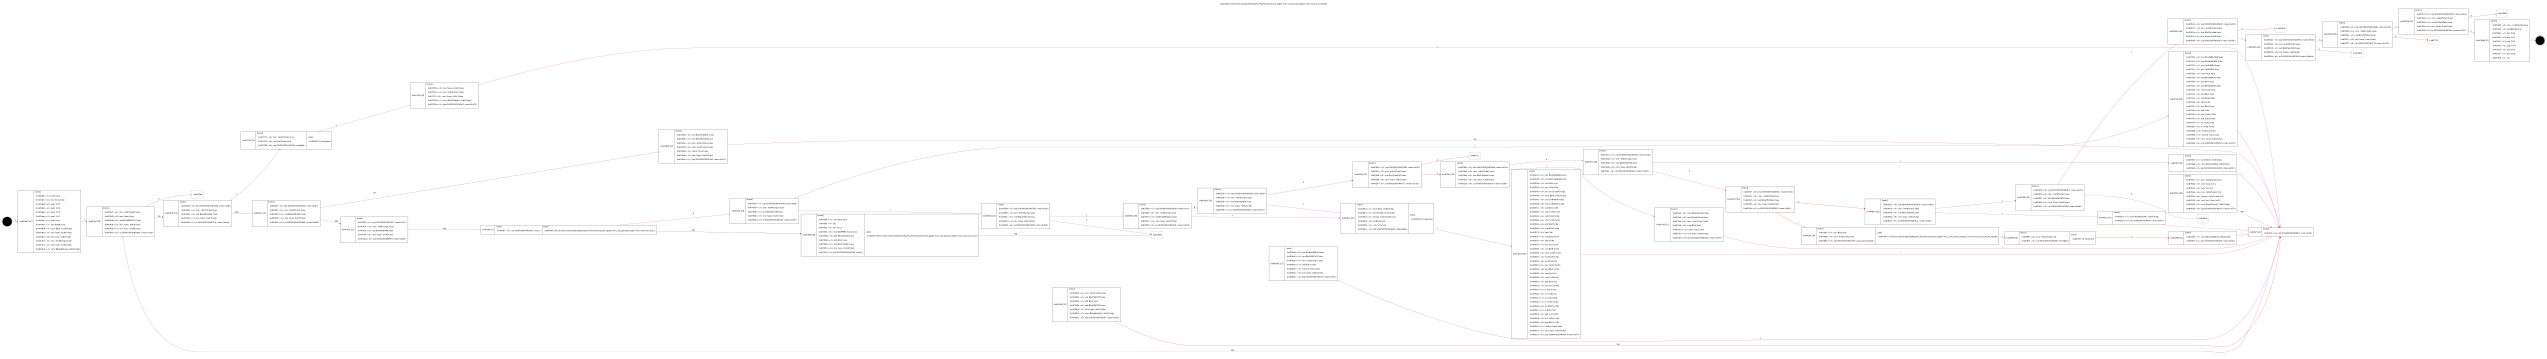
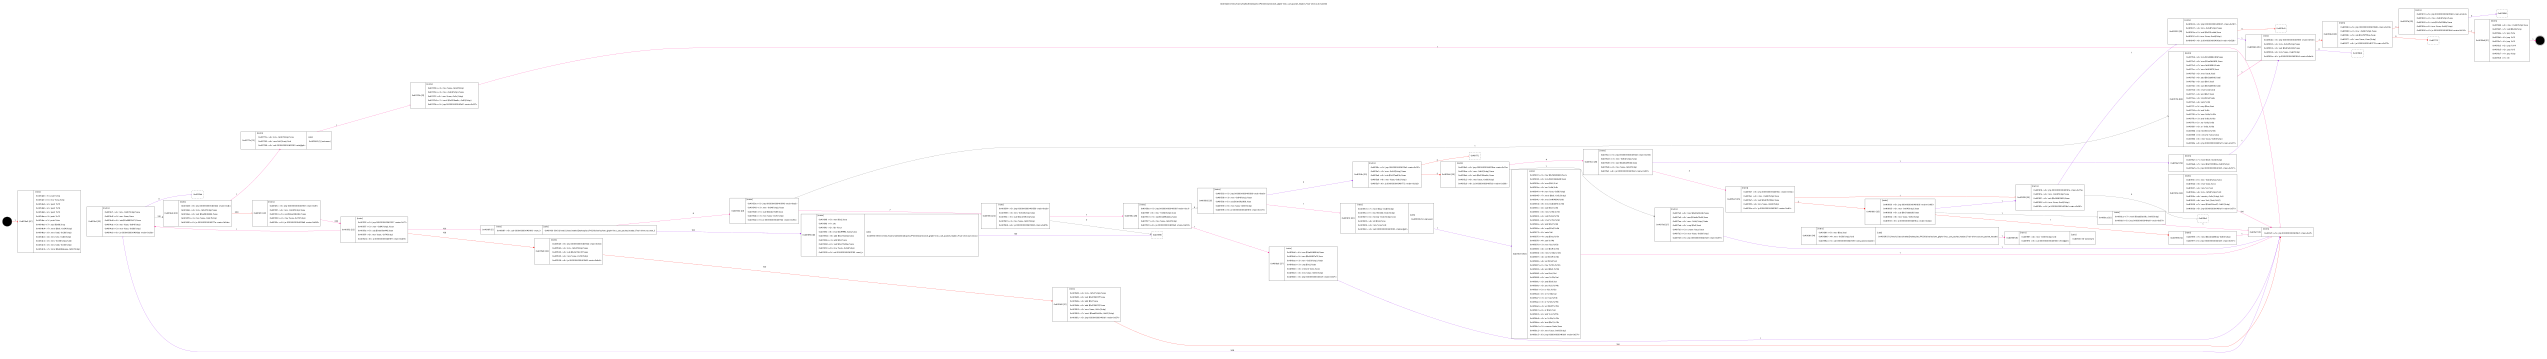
(693, 146) -> none
(2263, 176) -> (2248, 69)
(2260, 196) -> (2261, 112)
(1265, 218) -> (1230, 240)
(1790, 221) -> (1905, 197)
(83, 222) -> (248, 231)
(2131, 238) -> (2051, 225)
none -> (569, 251)
